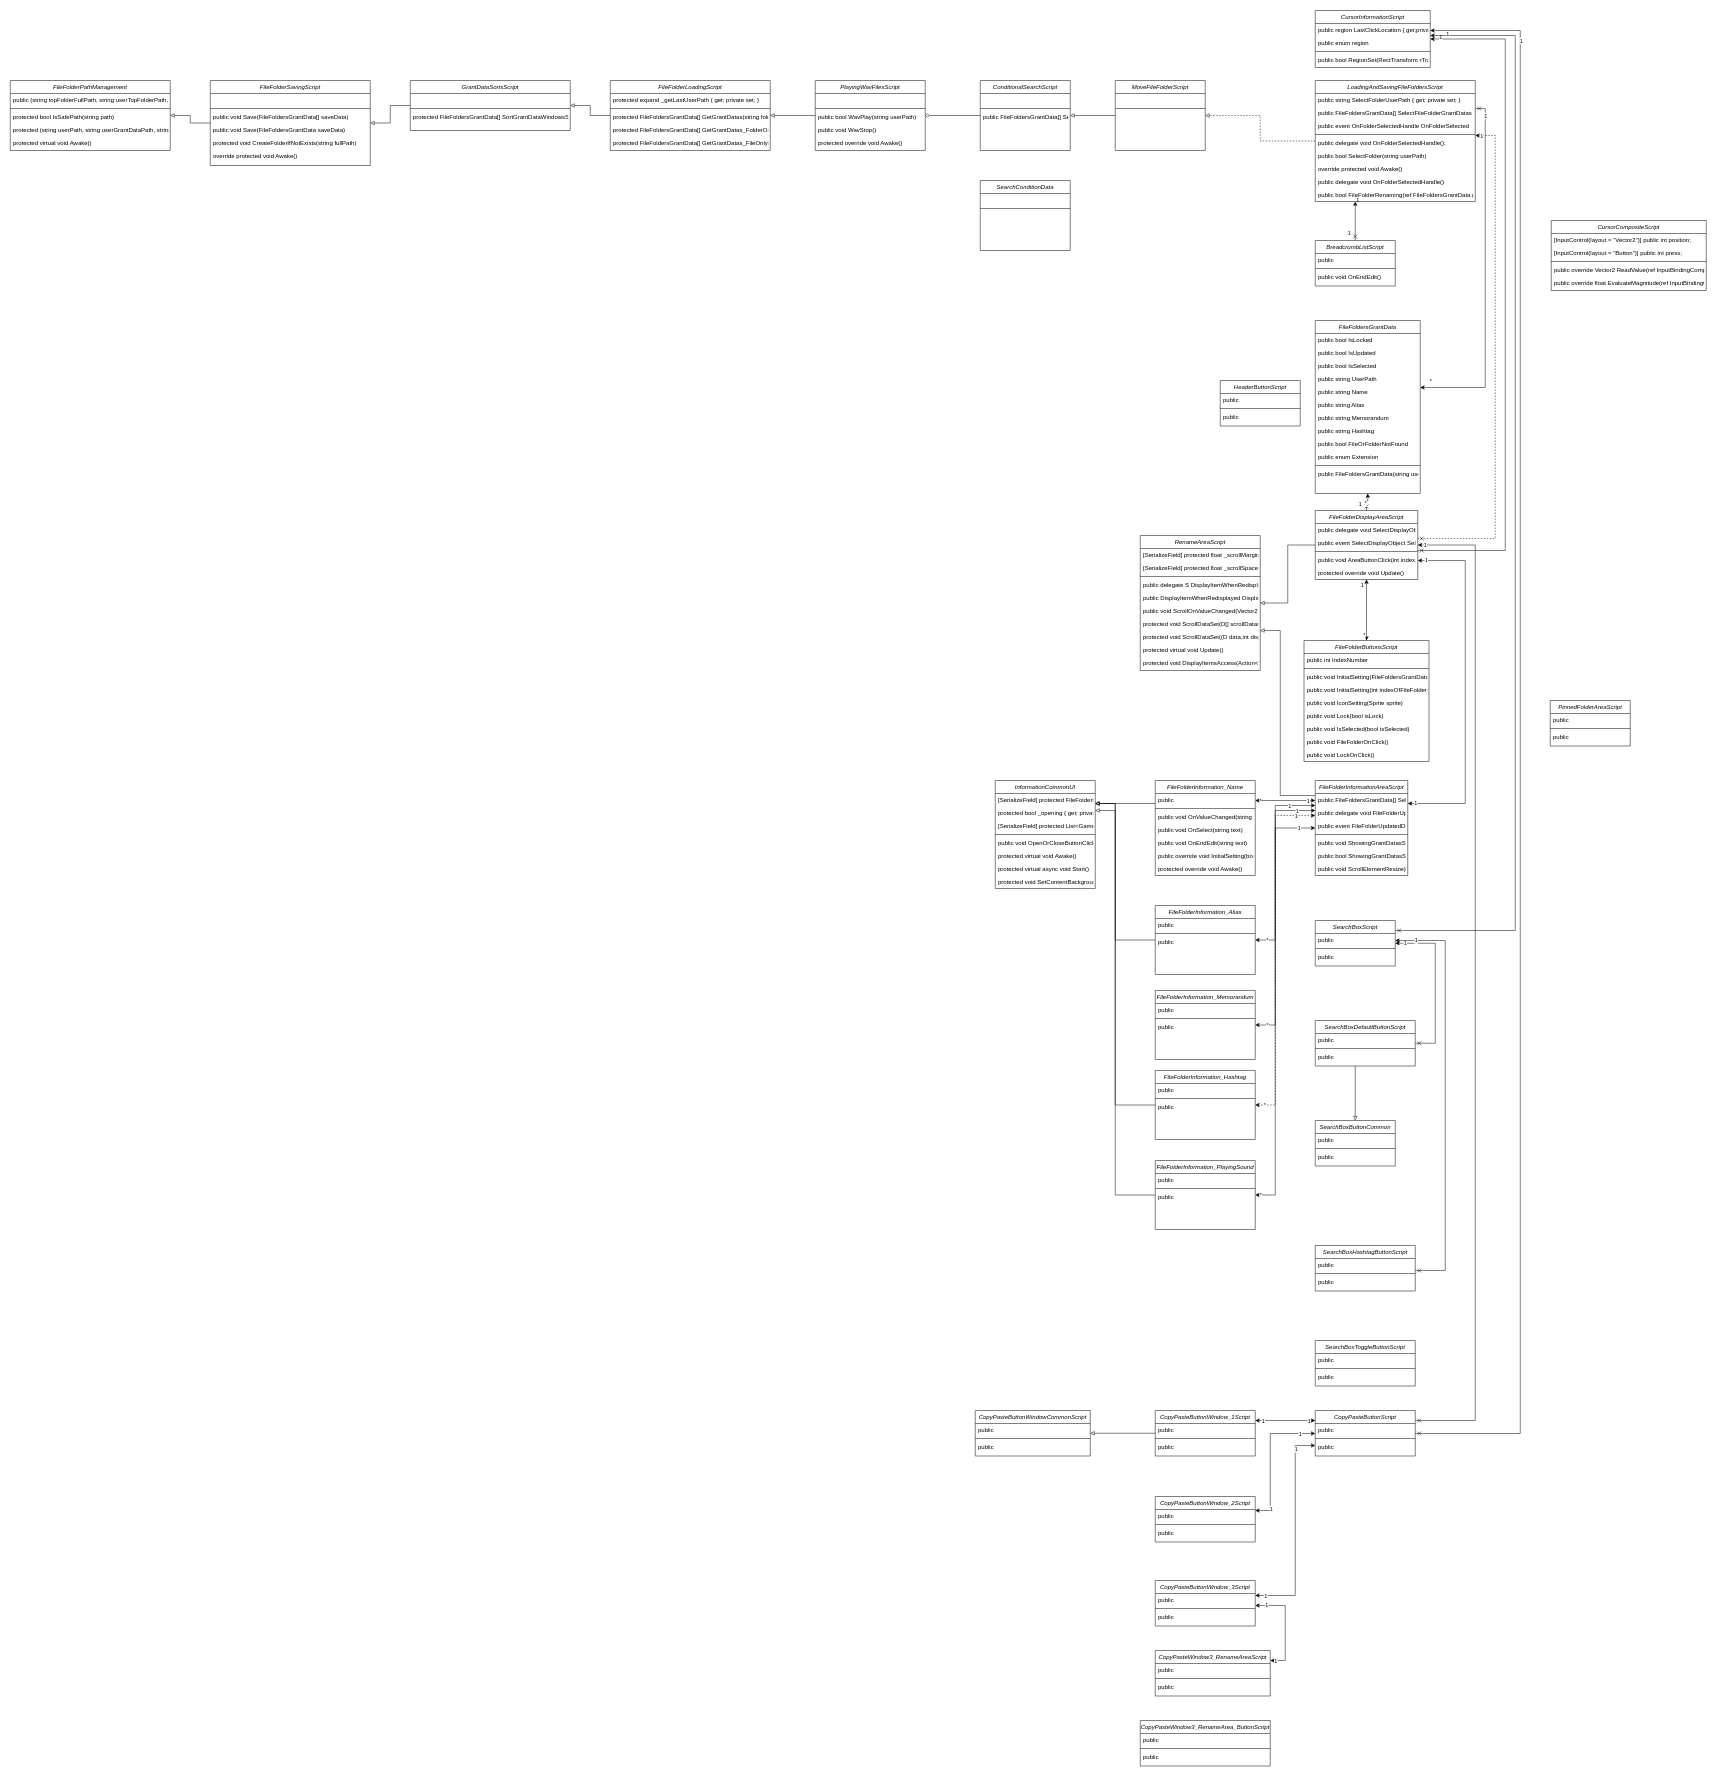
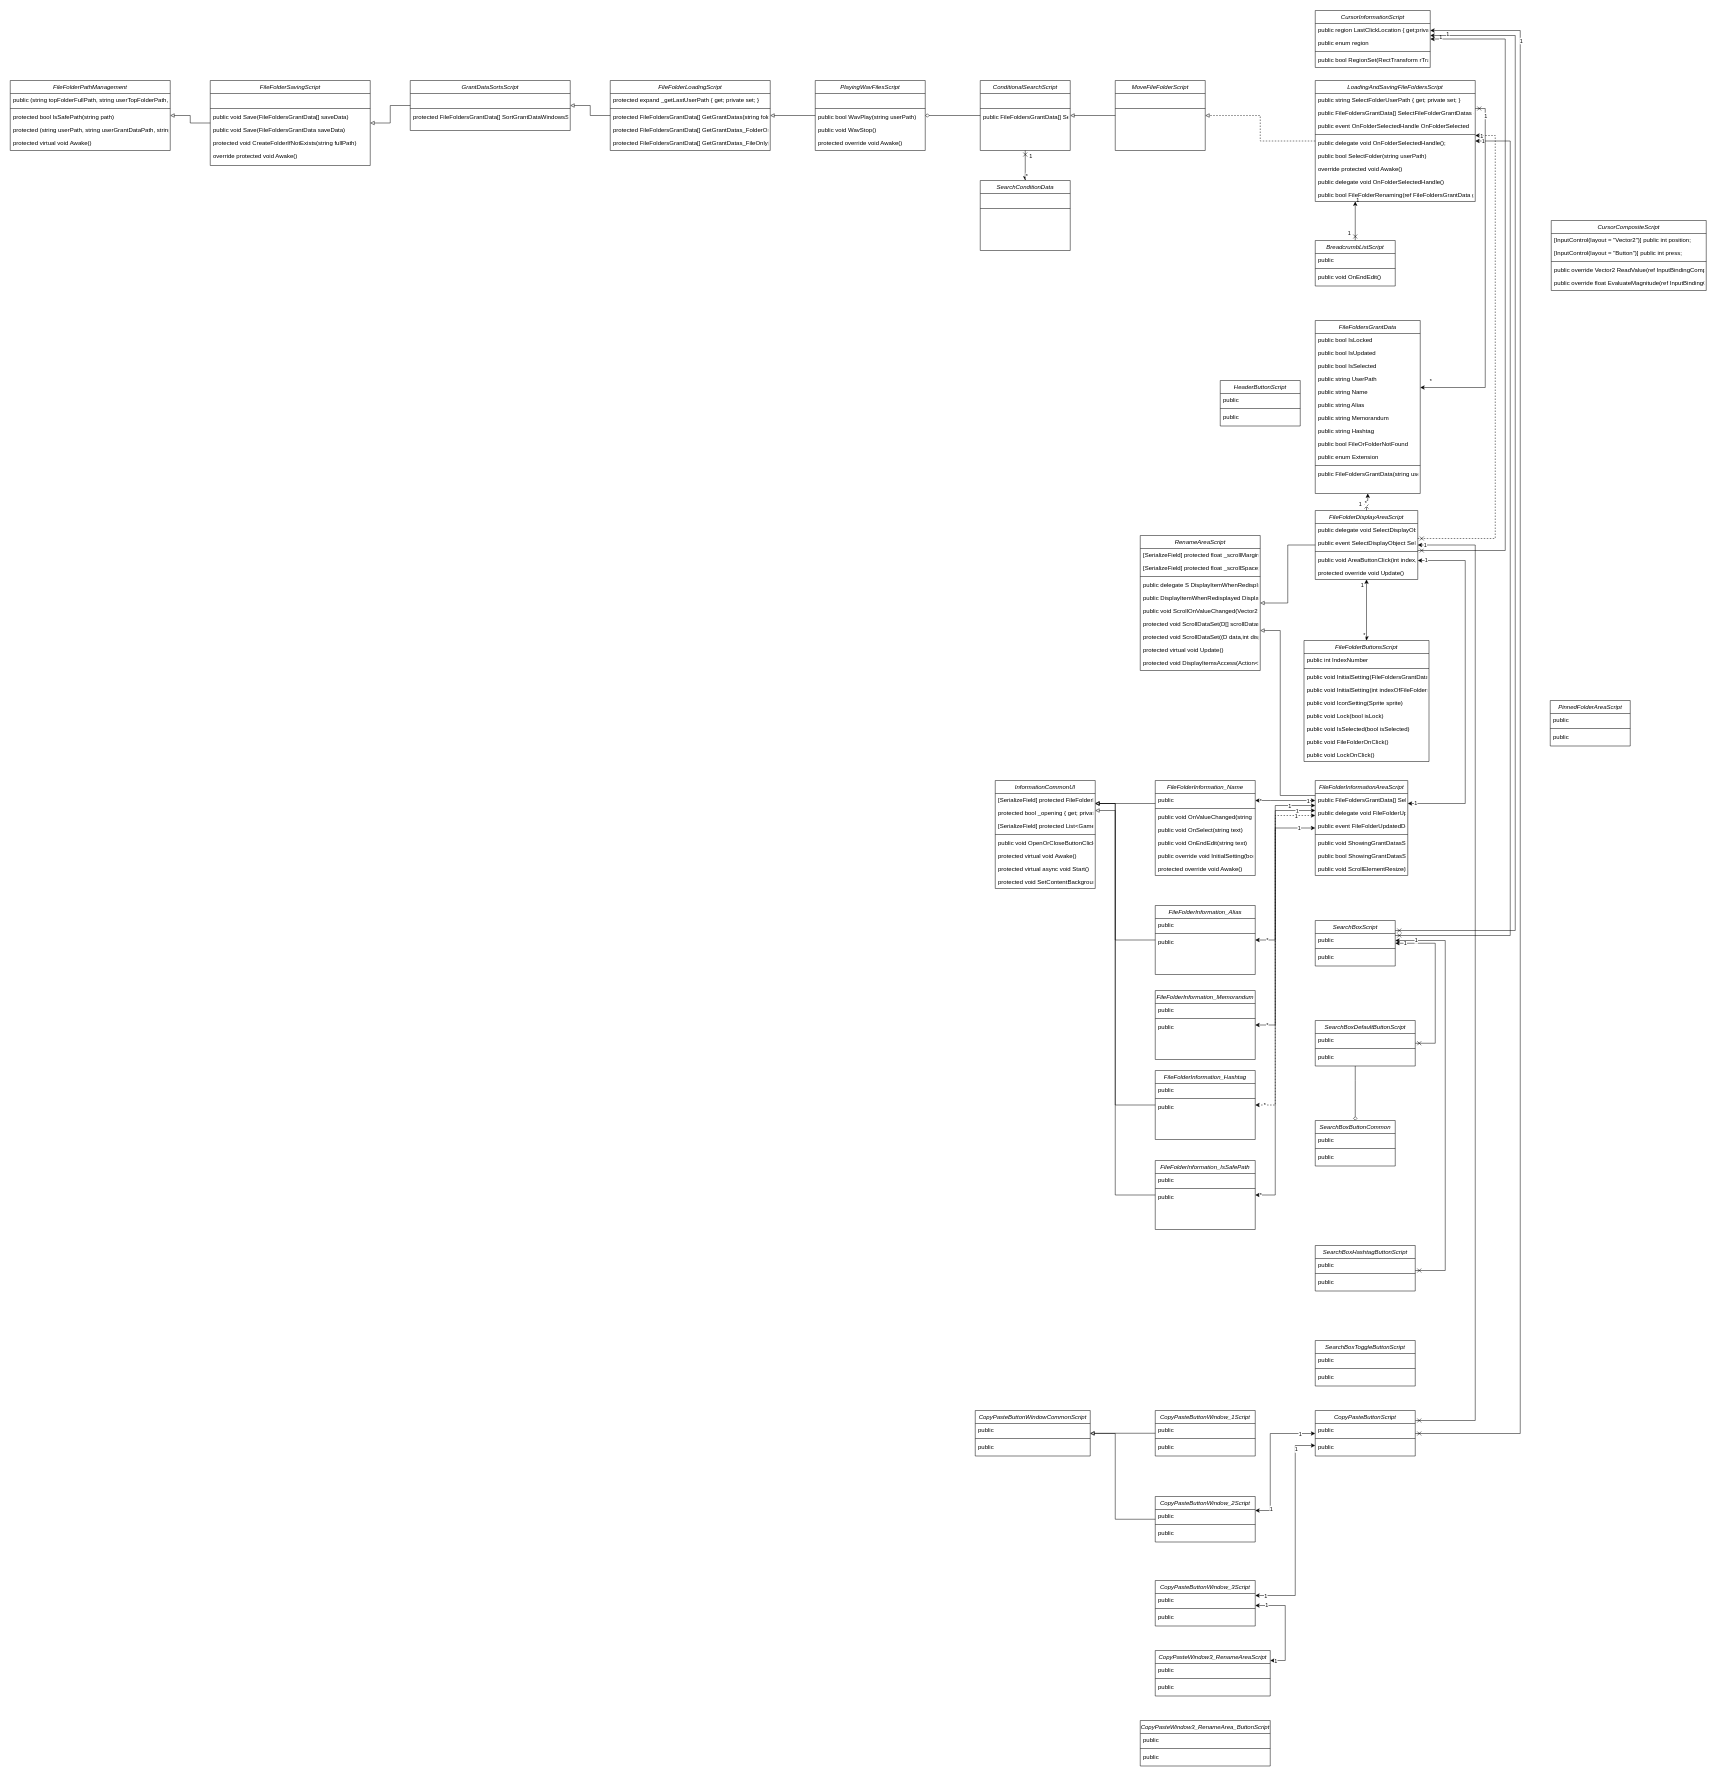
none -> (1025, 174)
none -> (1454, 935)
(1355, 1115) -> (1355, 1115)
(1205, 1167) -> (1205, 1167)
(1262, 1420) -> none
none -> (1115, 1497)
